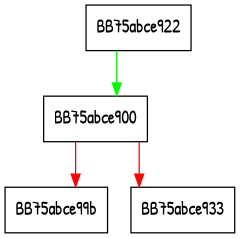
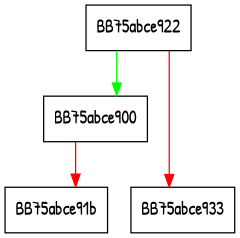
(139, 158) -> (169, 113)
(56, 210) -> (56, 210)
